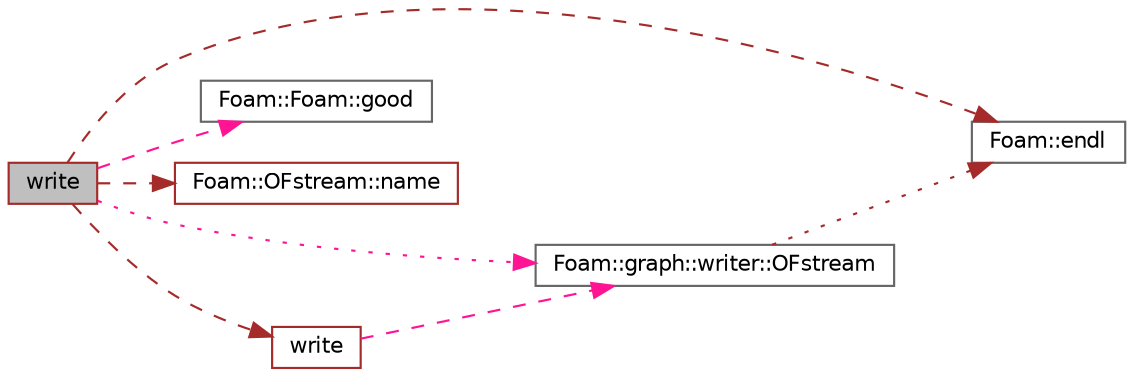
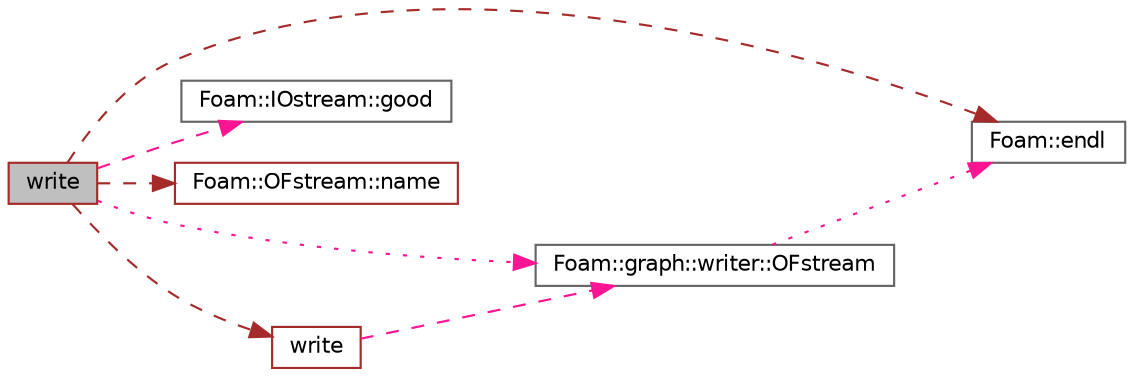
(316, 101) -> (316, 101)
(871, 208) -> (871, 208)
